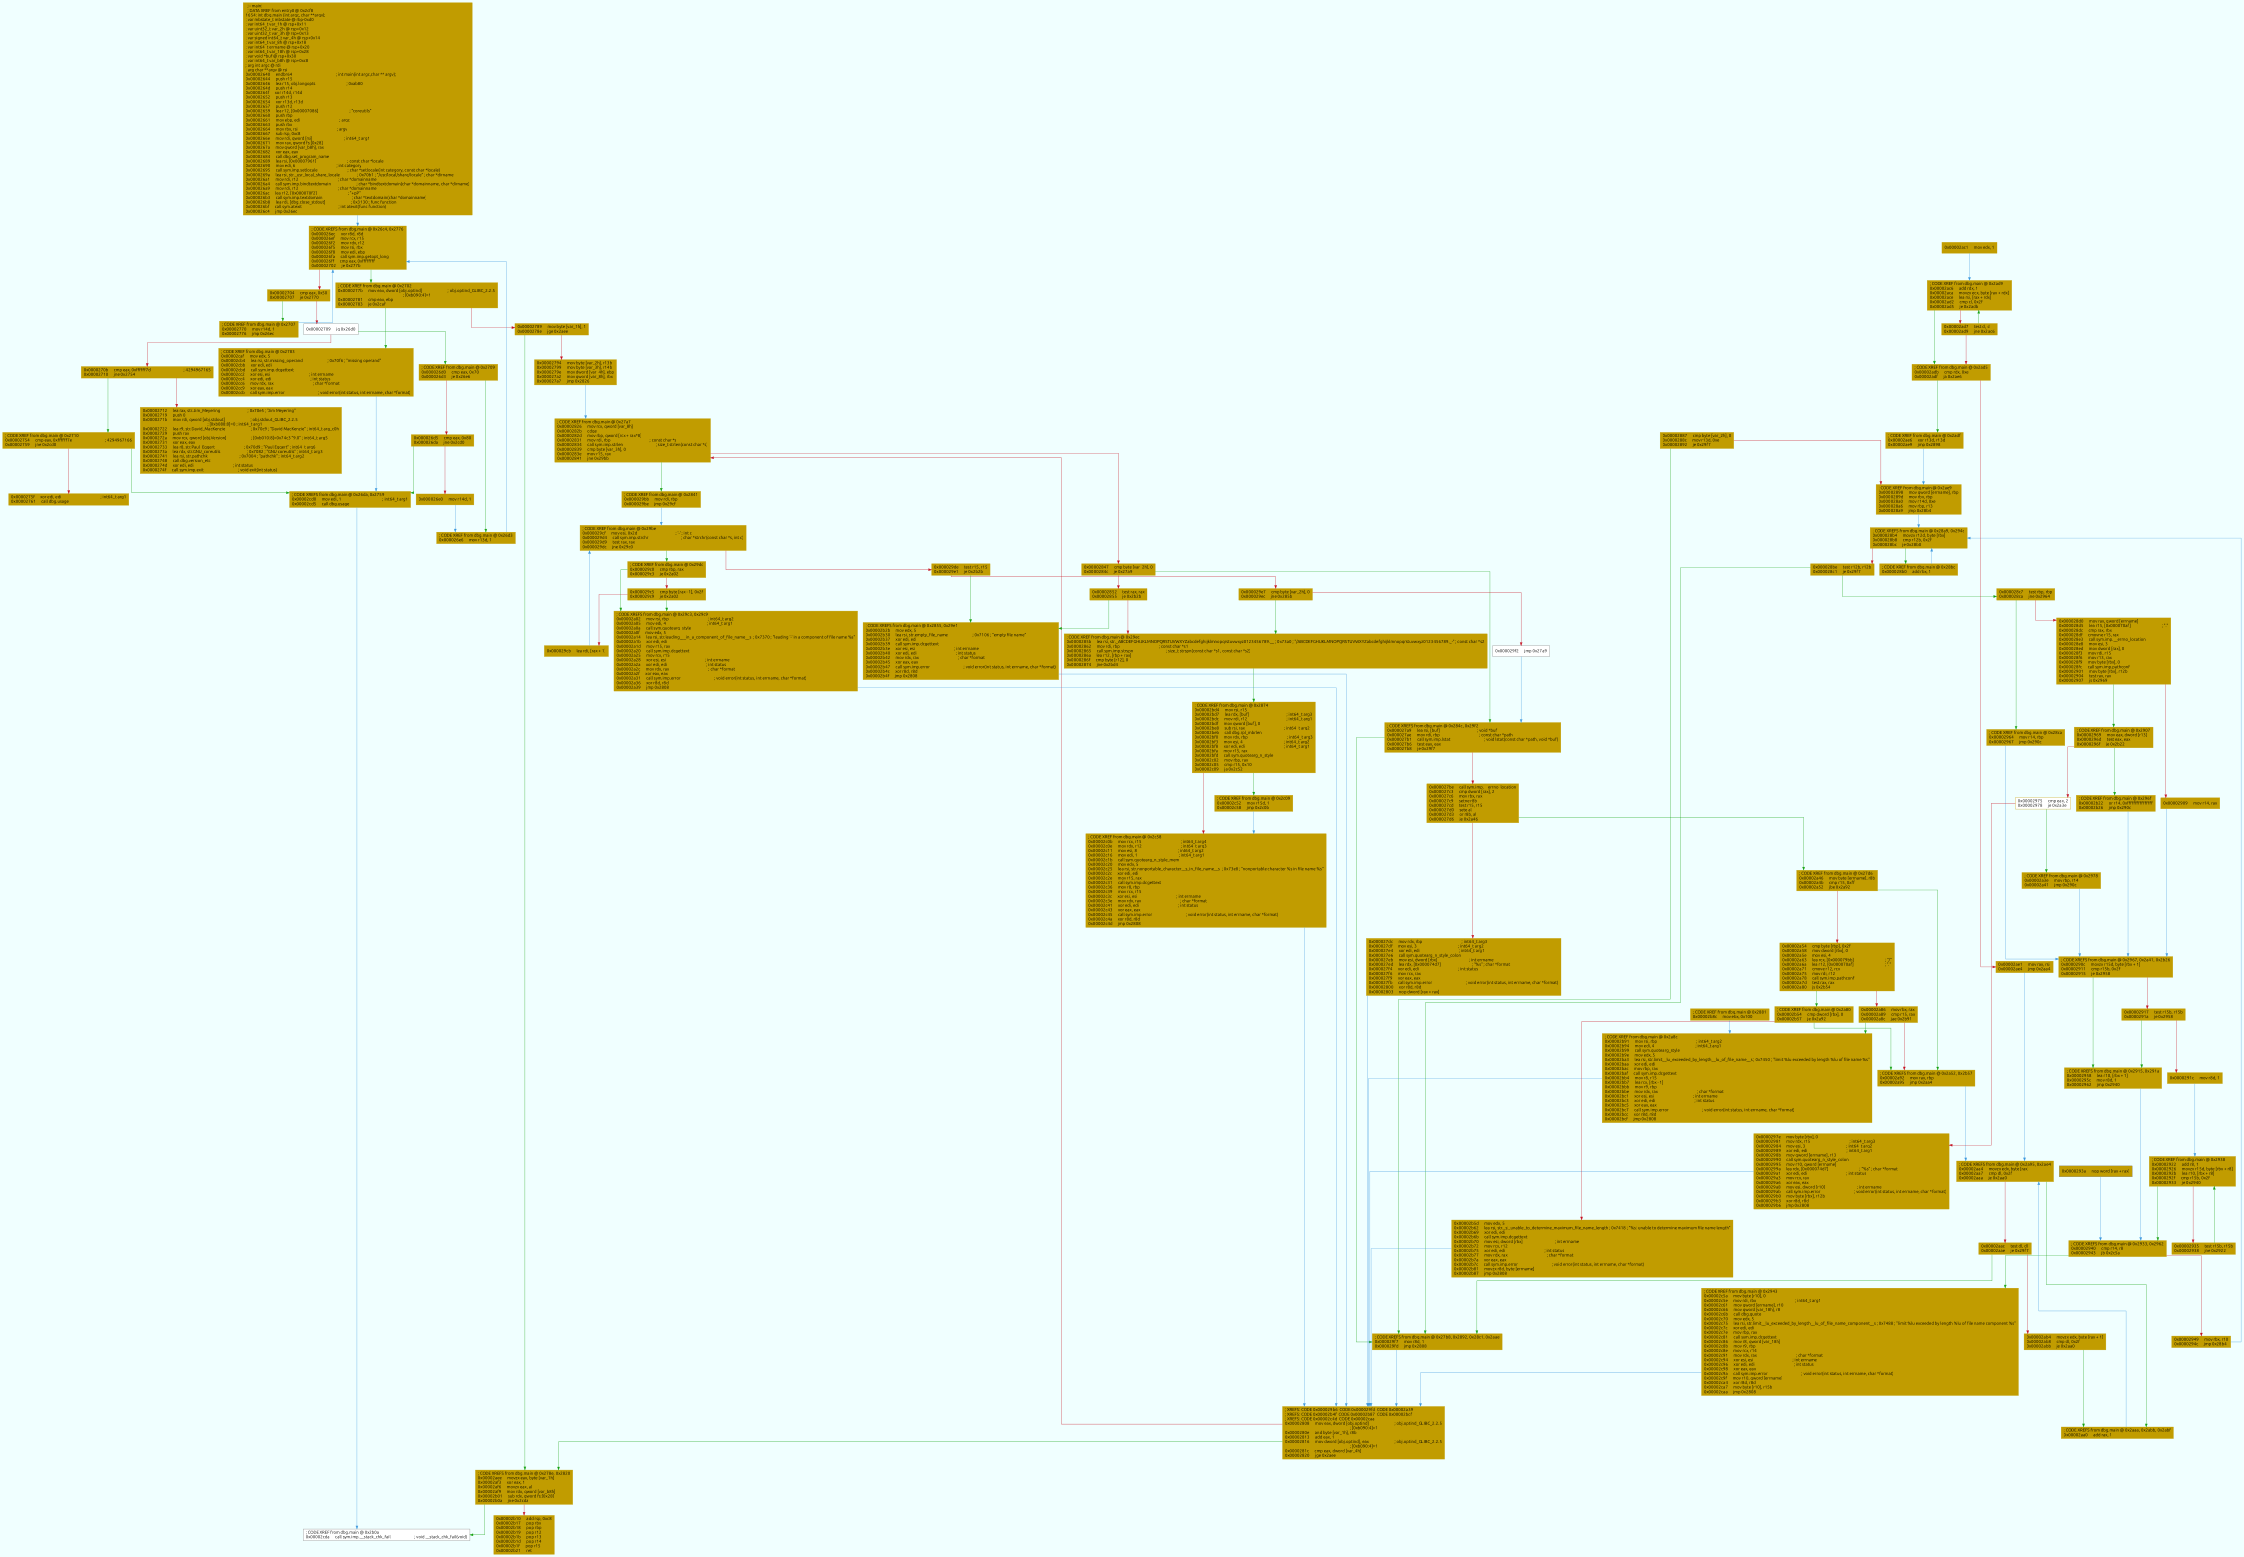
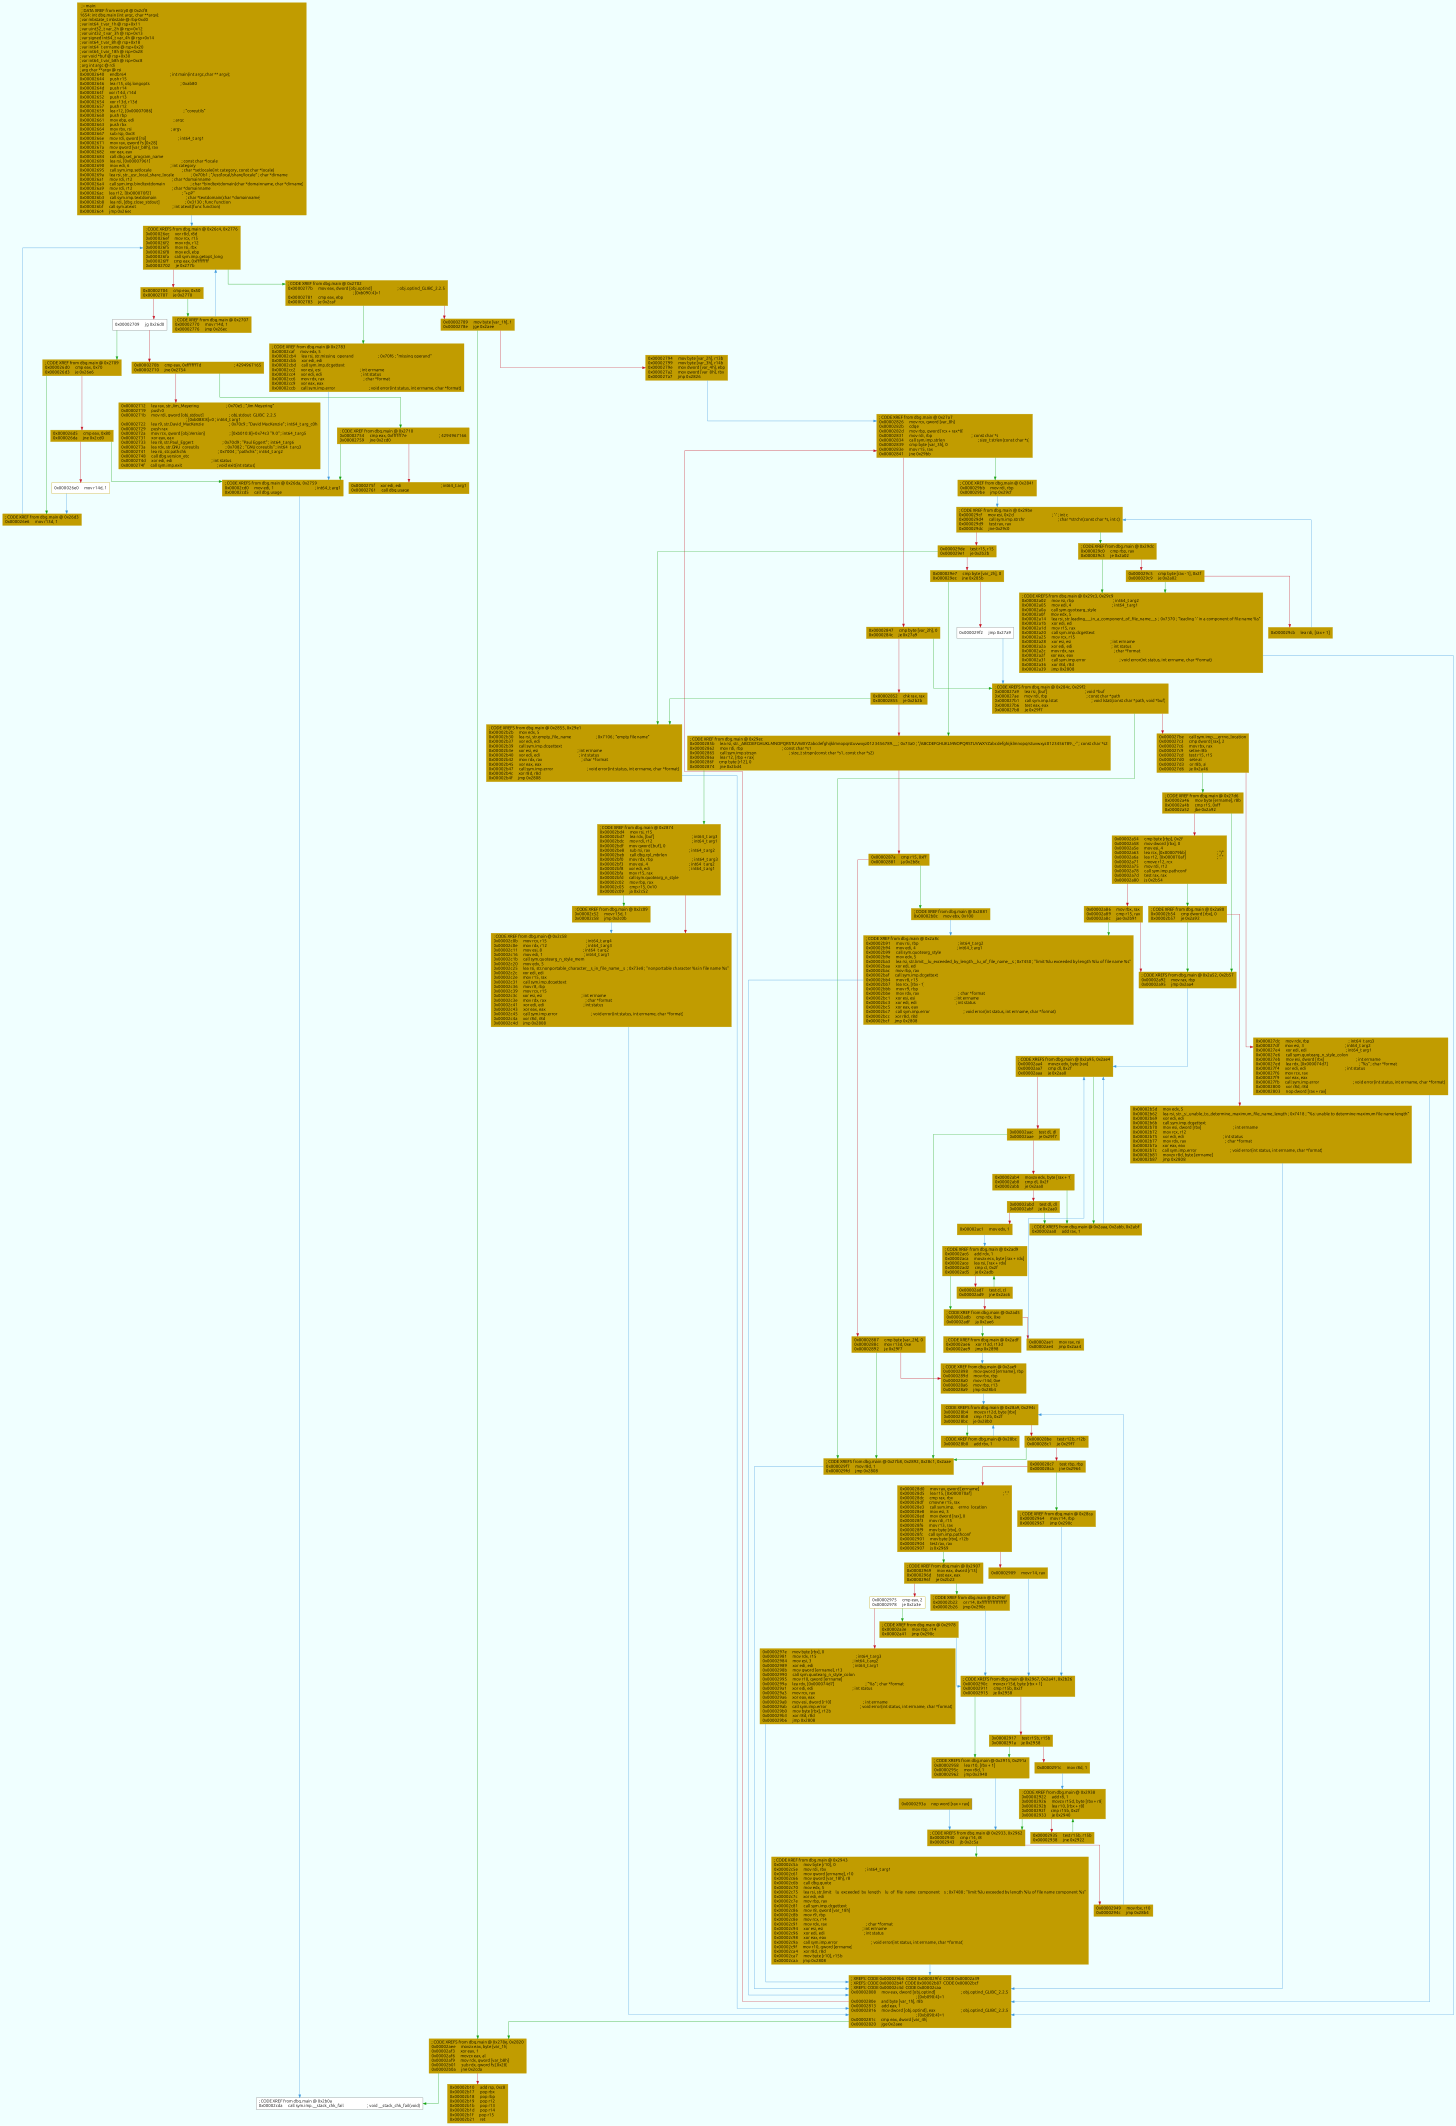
(445, 499) -> (81, 488)
(1118, 594) -> (899, 699)
(1907, 596) -> (1057, 1453)
none -> (899, 860)
none -> (1033, 1207)
